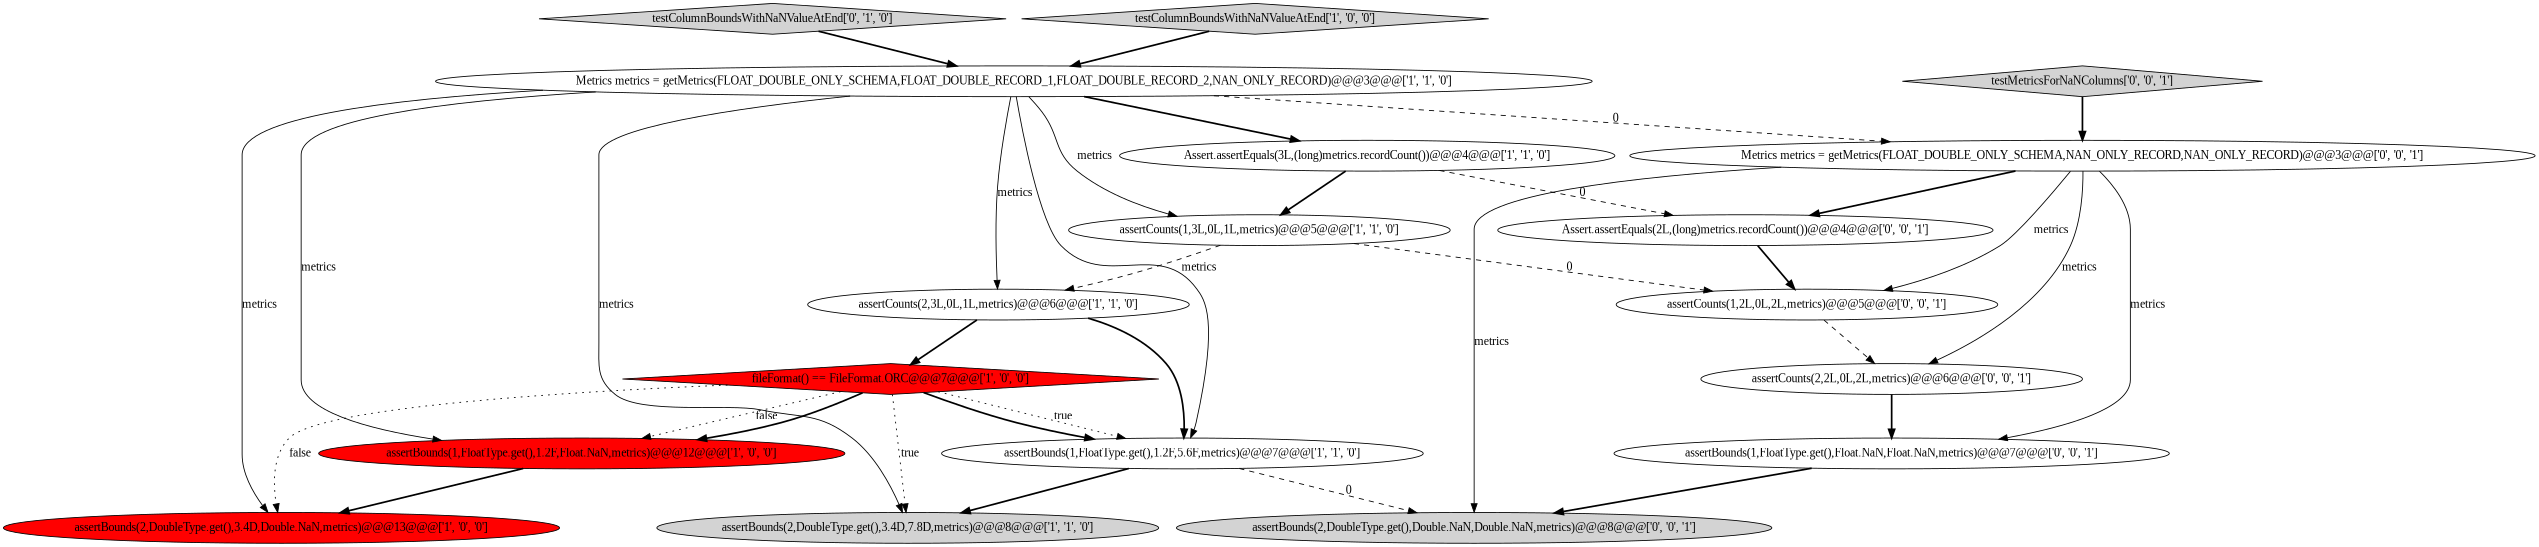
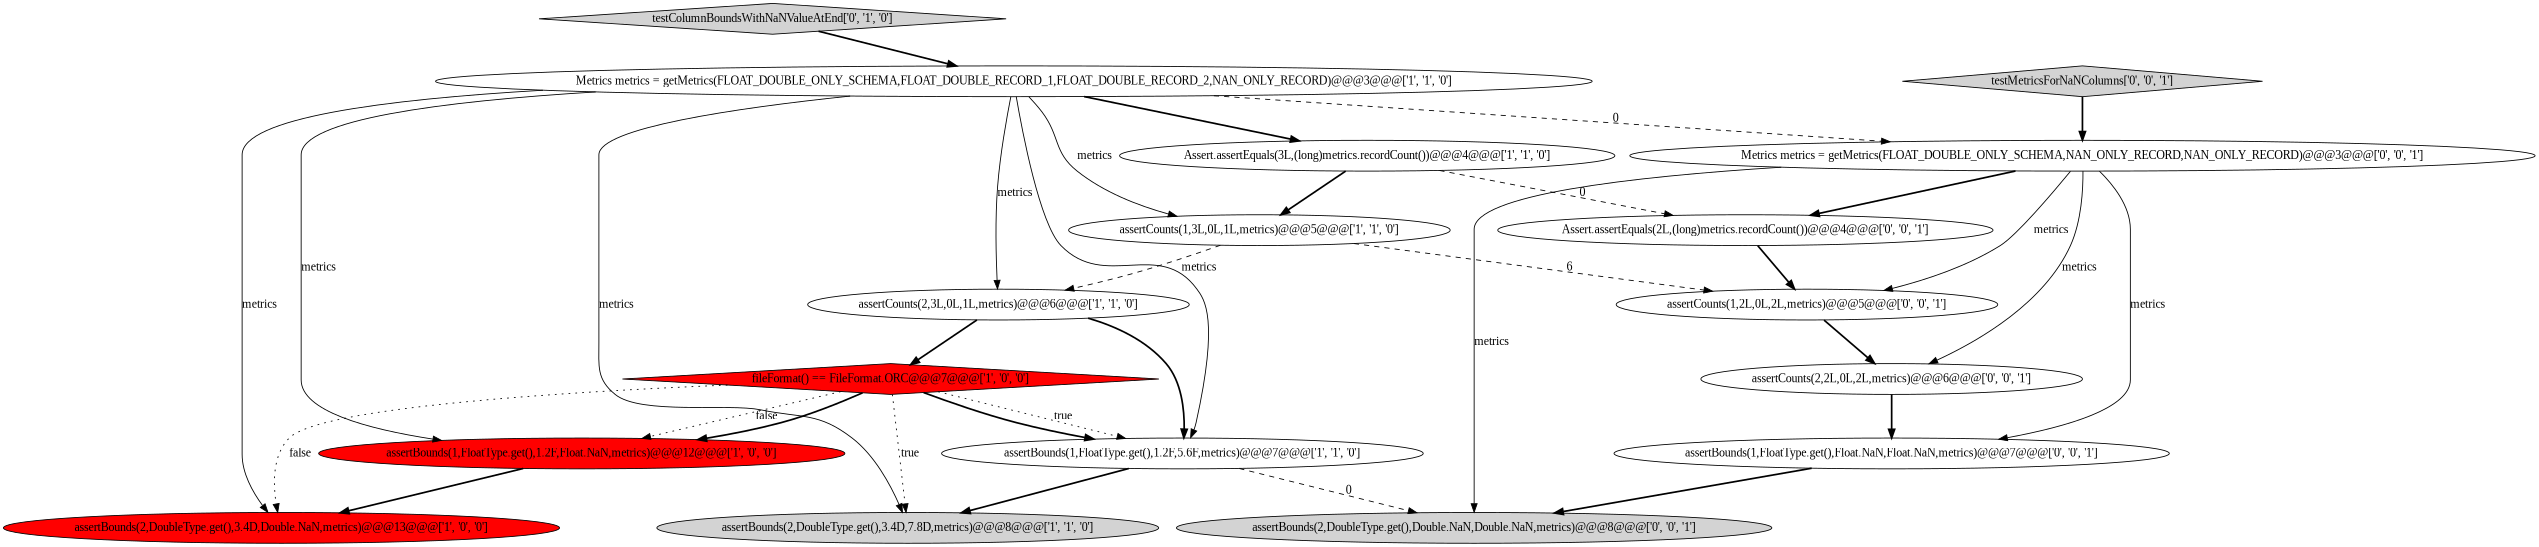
(1255, 19) -> none
(1570, 267) -> (1570, 267)
(1846, 339) -> (1846, 339)
